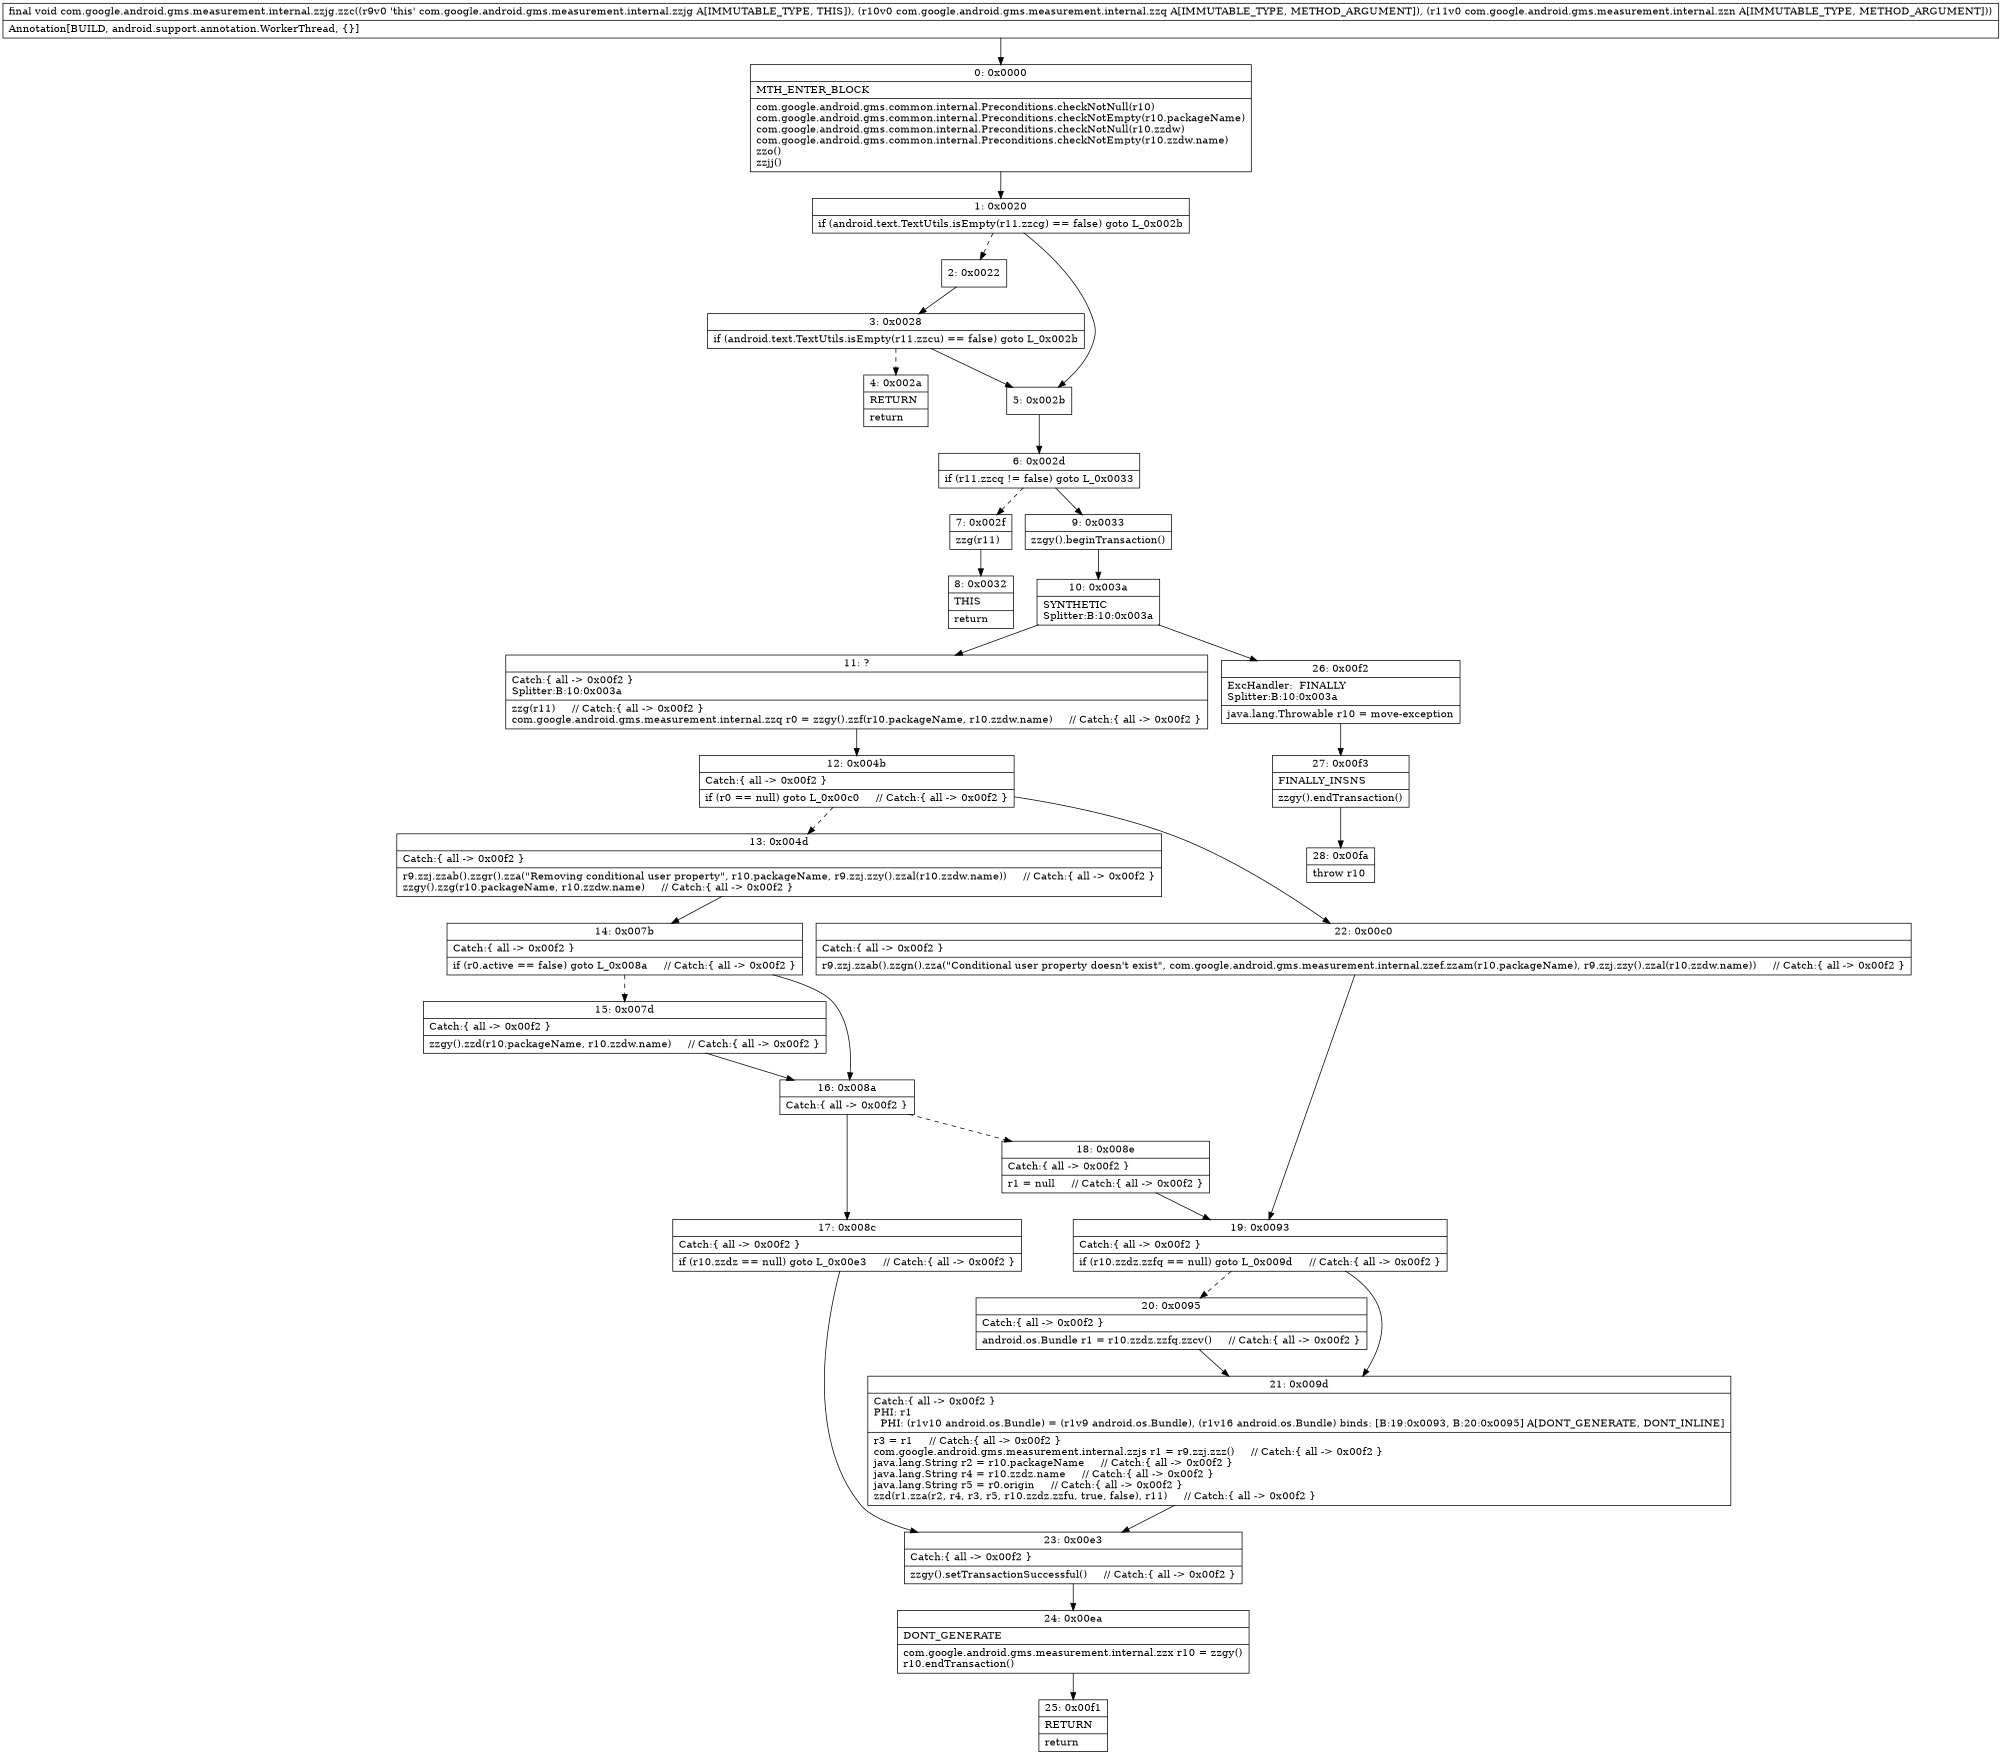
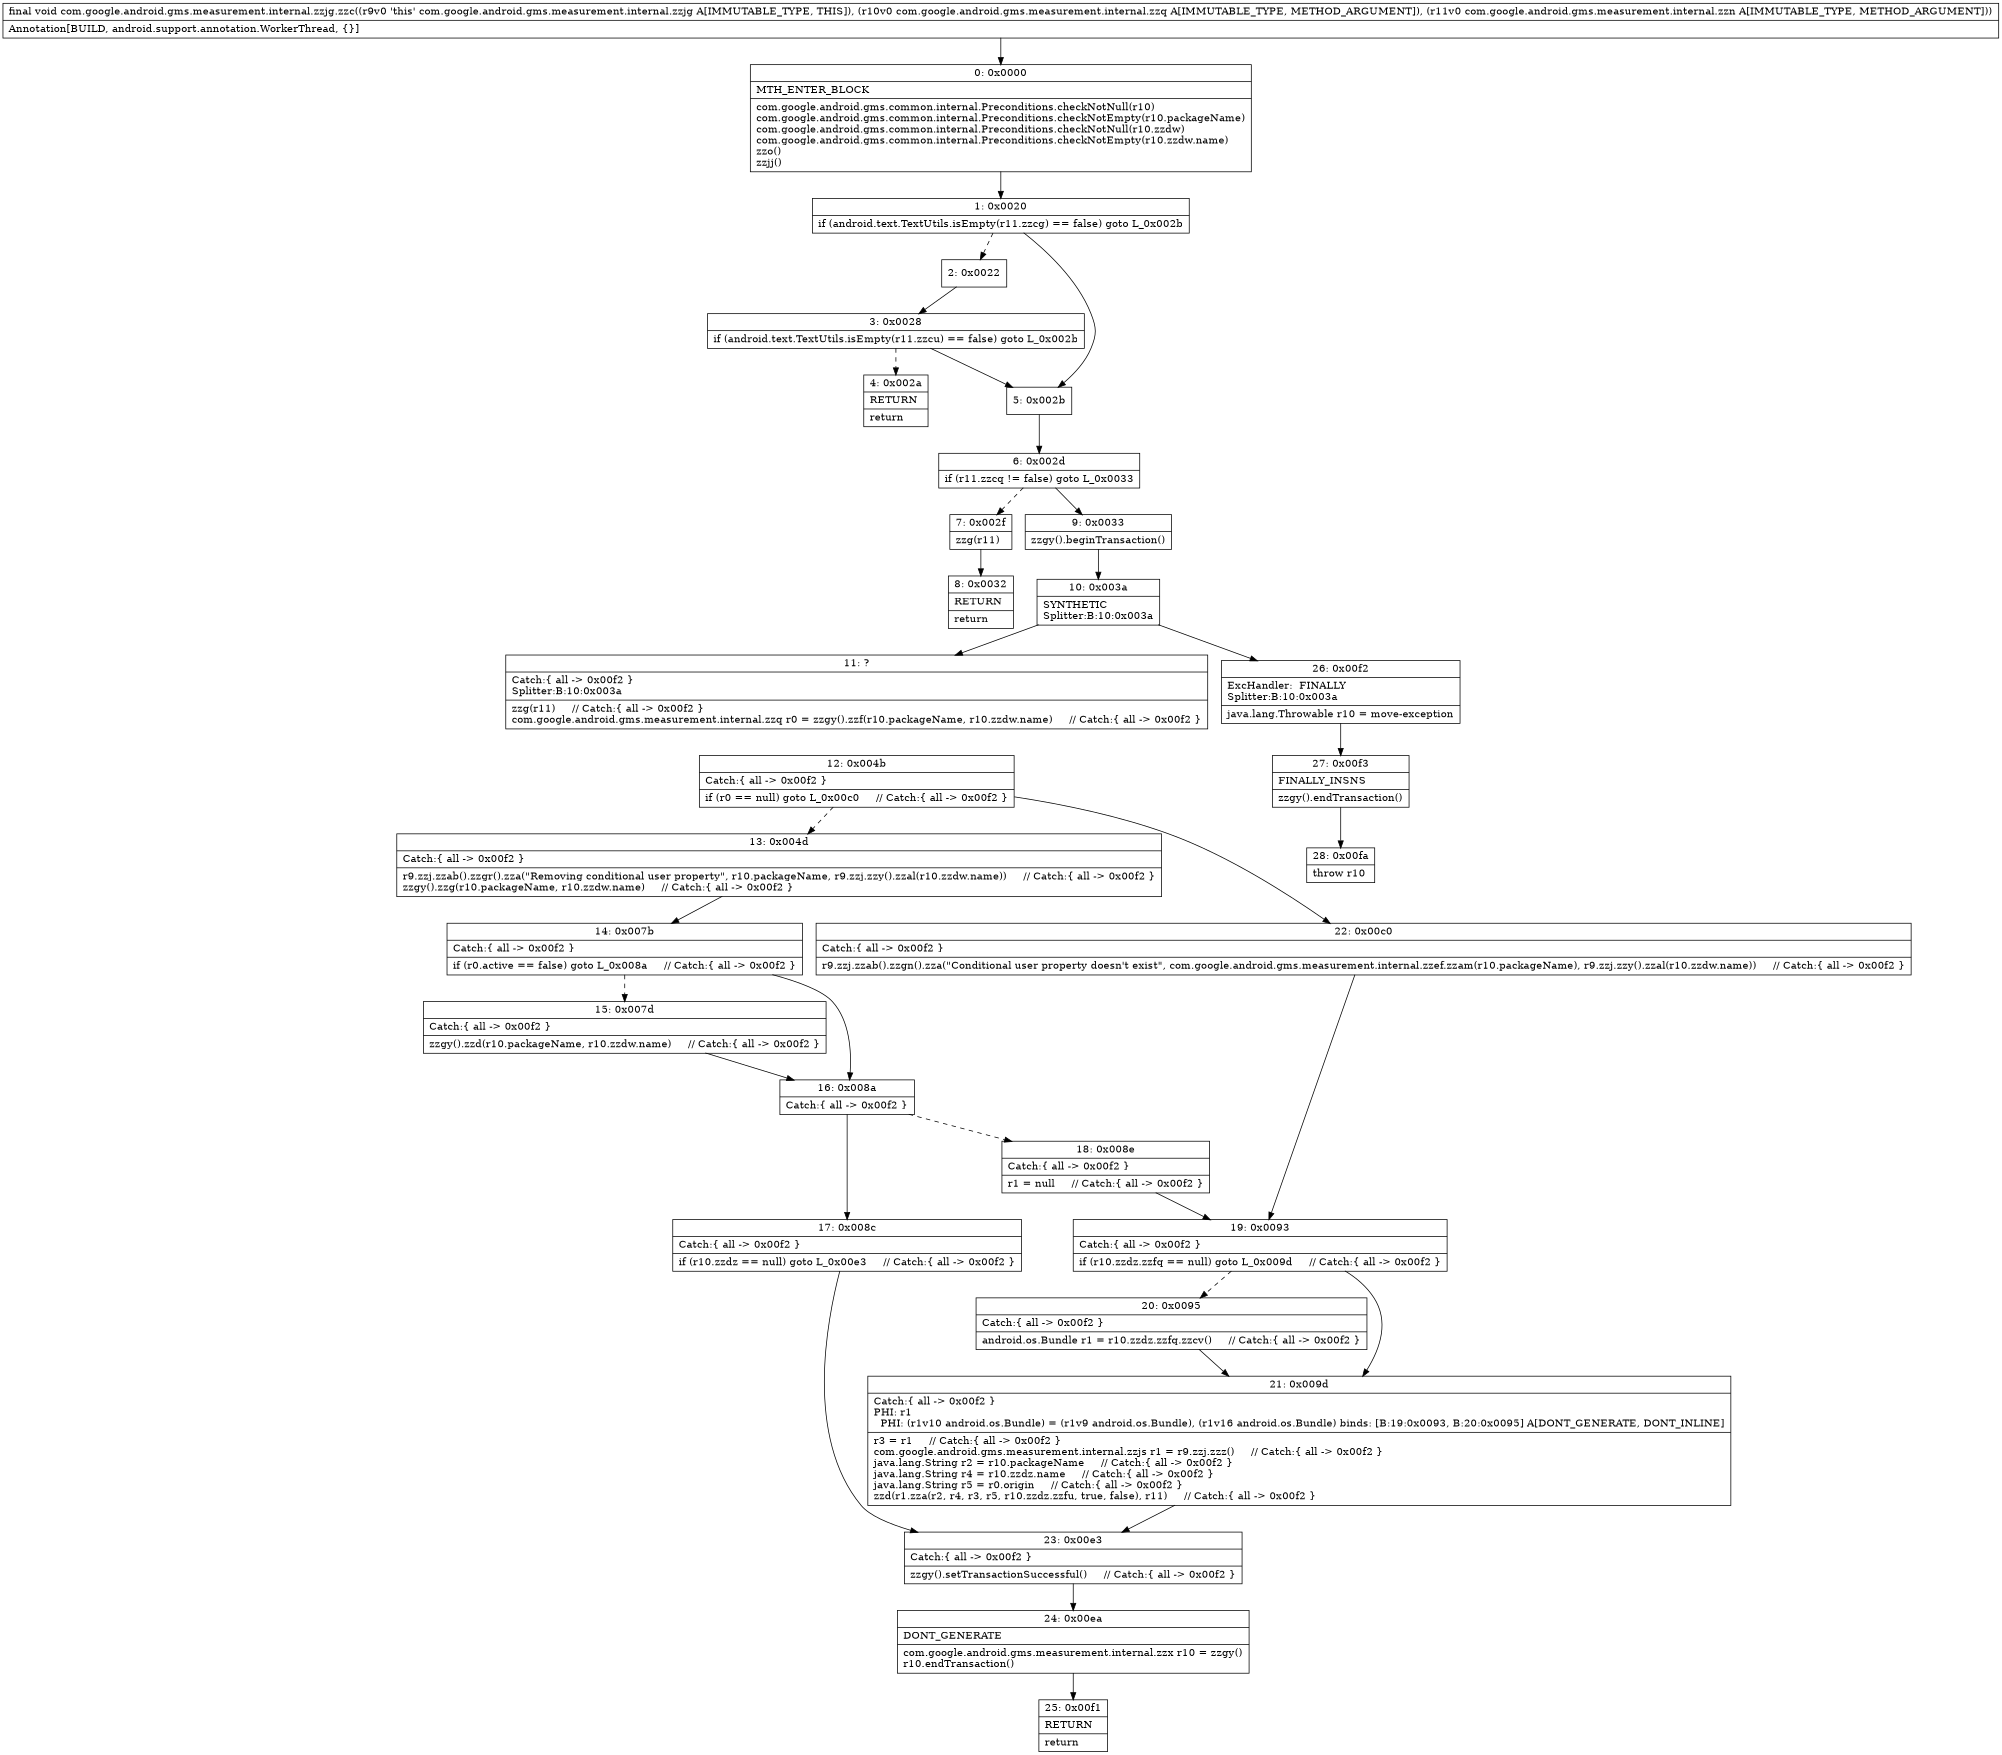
(968, 601) -> (978, 601)
(857, 738) -> none
